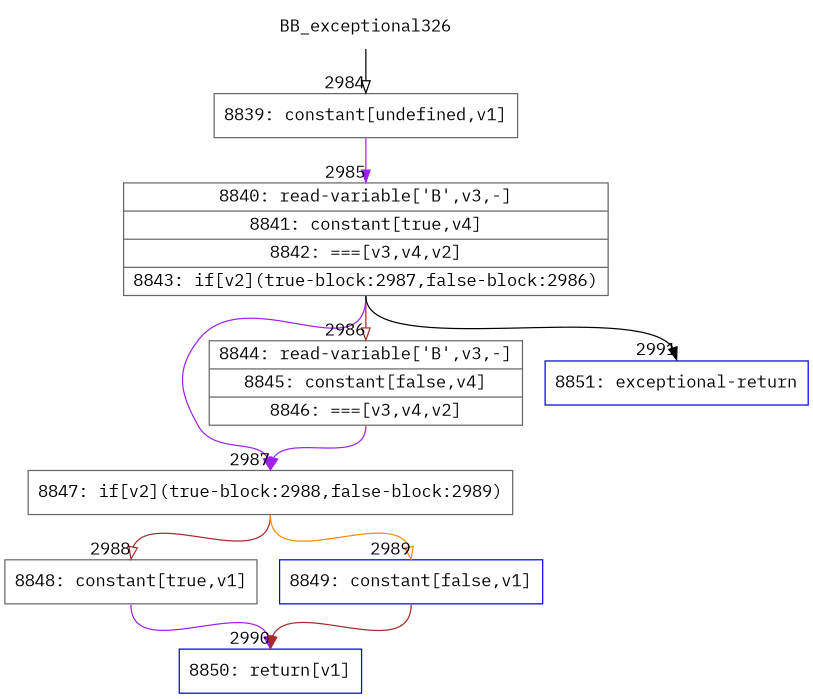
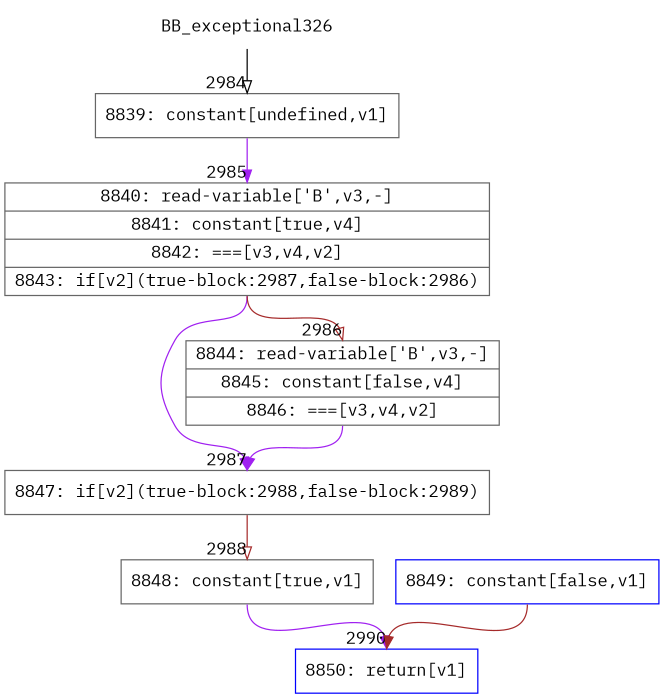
(677, 383) -> none
(335, 538) -> none
